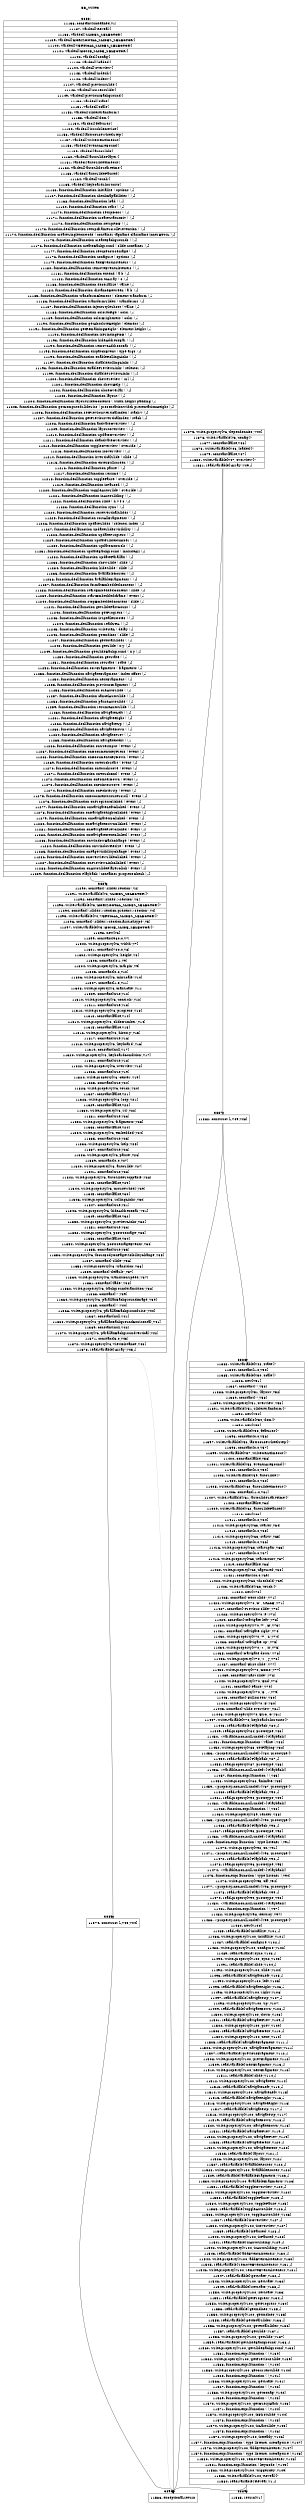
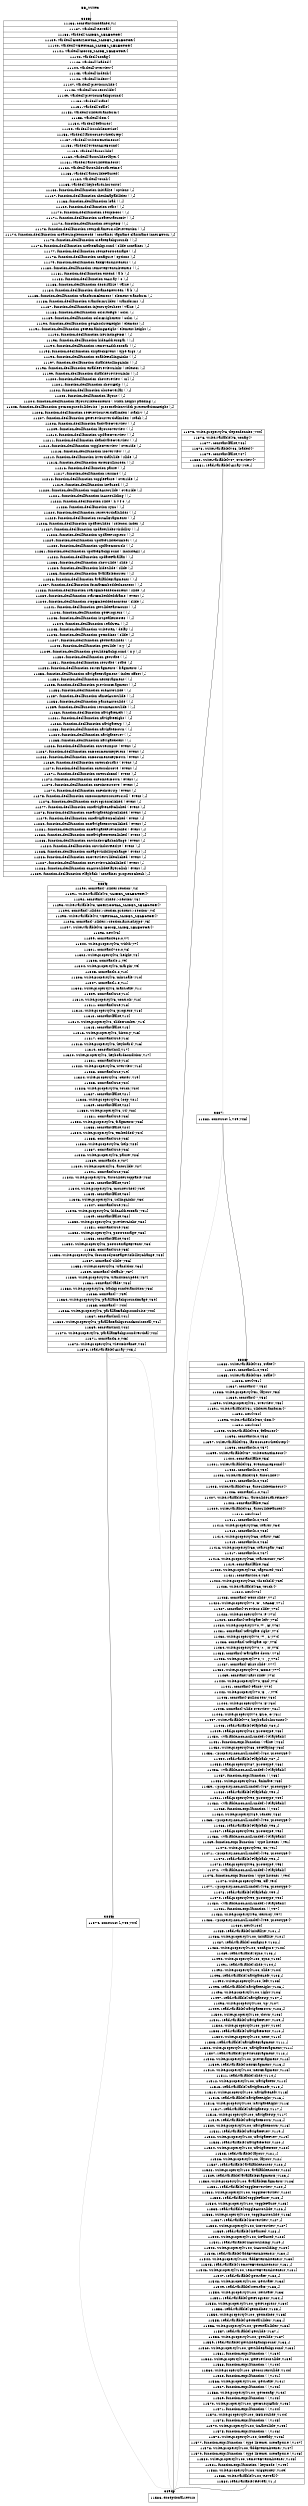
(90, 15) -> (90, 15)
(223, 790) -> (223, 790)
(184, 1806) -> (184, 1806)
(81, 2223) -> (81, 2223)
(247, 2498) -> none
